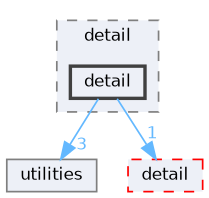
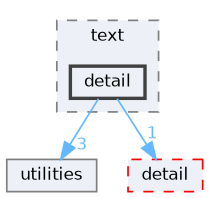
(108, 36) -> (108, 36)
